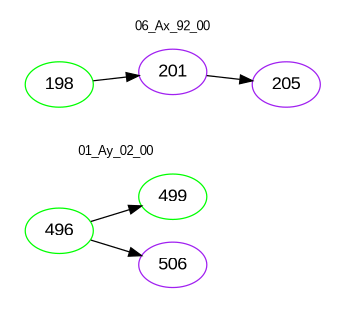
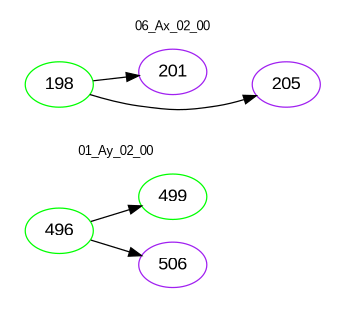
(173, 27) -> (173, 27)
(223, 77) -> (167, 109)
